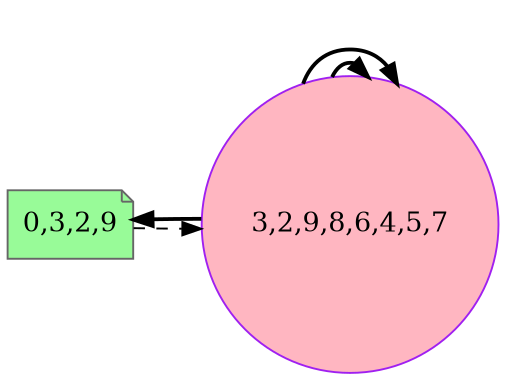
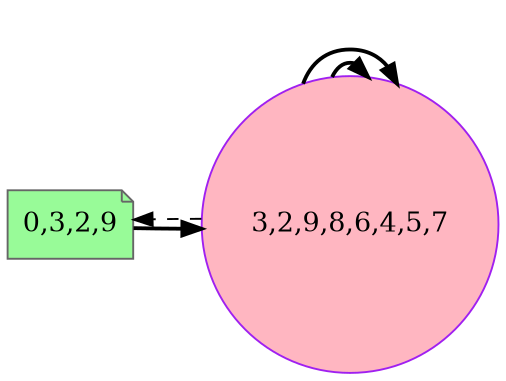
(188, 219) -> (188, 219)
(146, 228) -> (146, 228)
